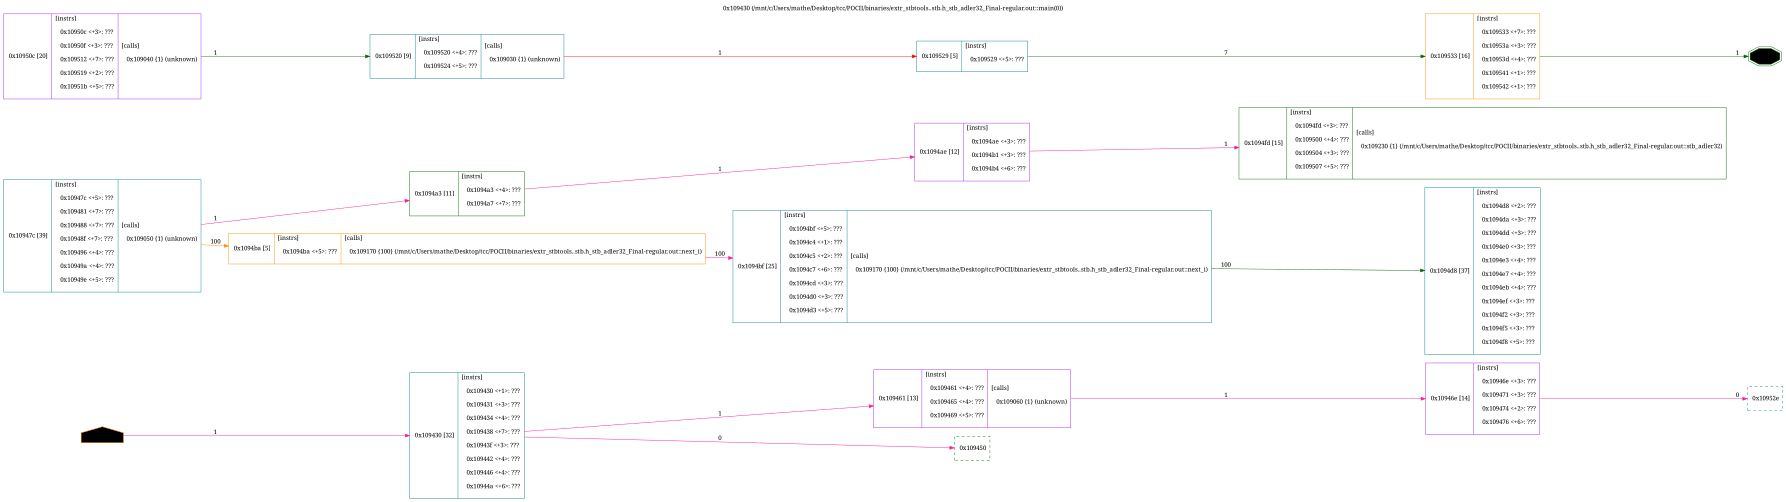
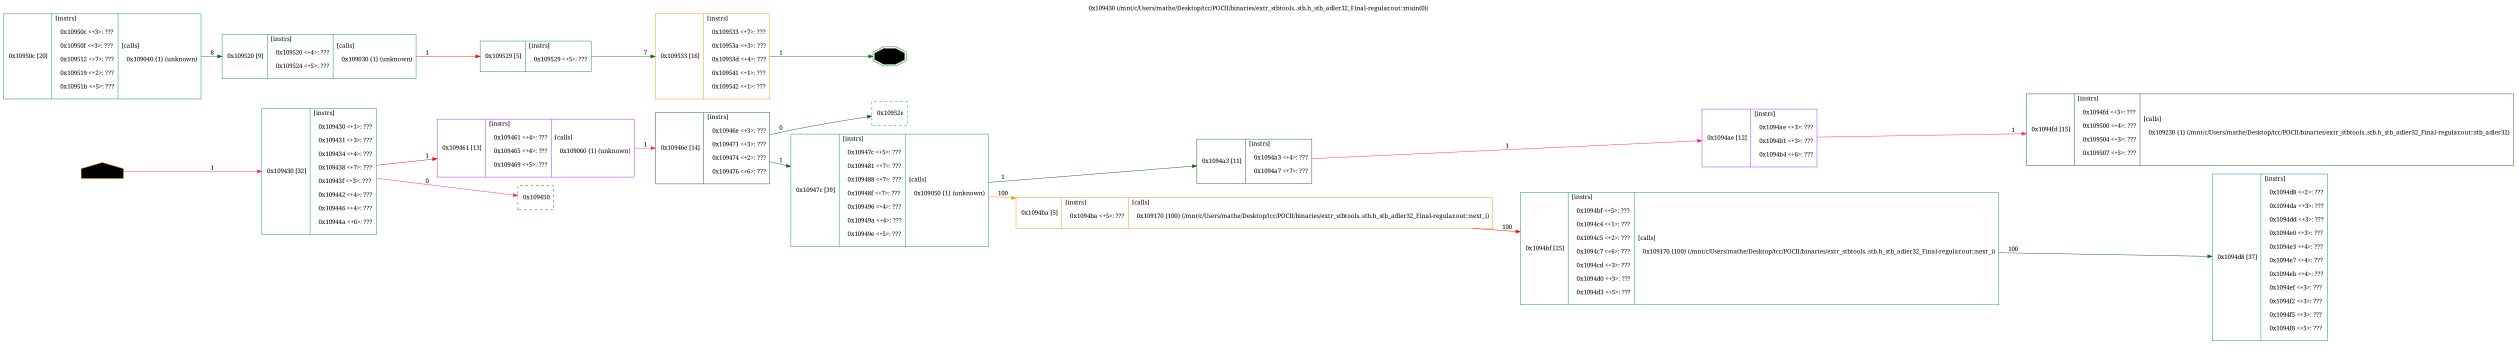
(215, 53) -> (212, 53)
(102, 56) -> (102, 56)
none -> (778, 164)
(303, 213) -> (1090, 174)
(717, 258) -> (1494, 230)
(1483, 399) -> (713, 148)
(1641, 399) -> (818, 125)
(697, 419) -> (405, 162)
